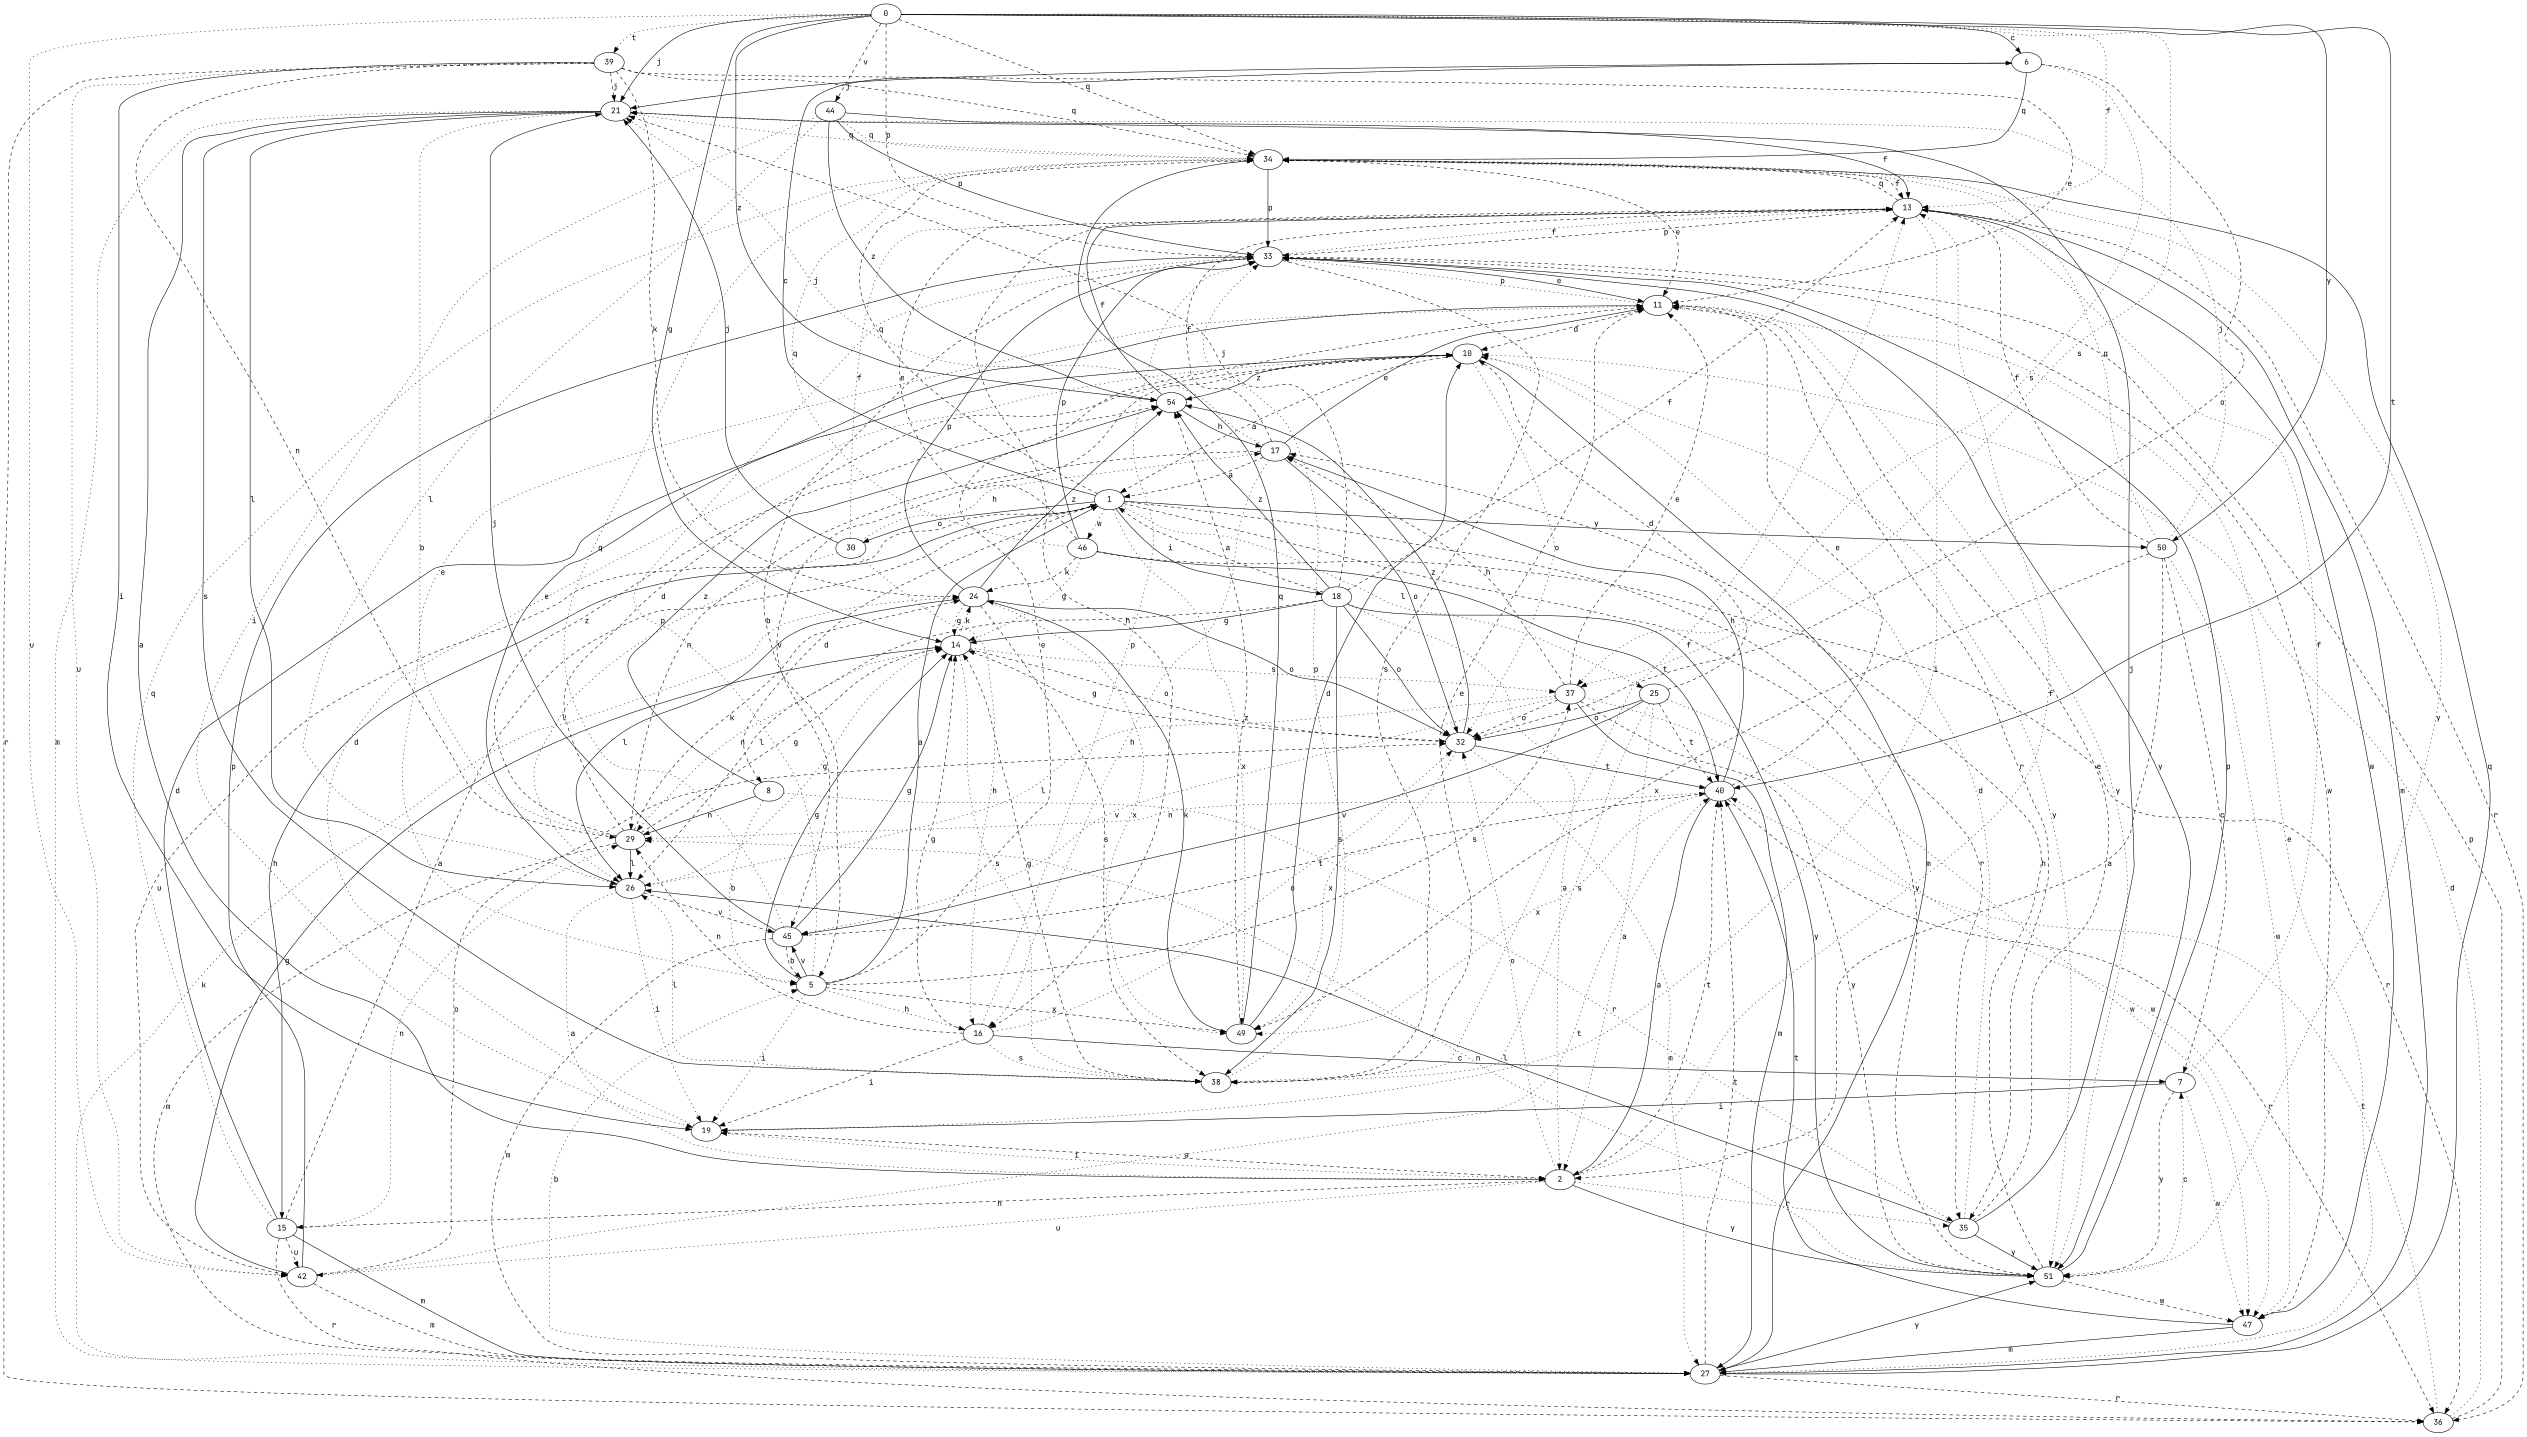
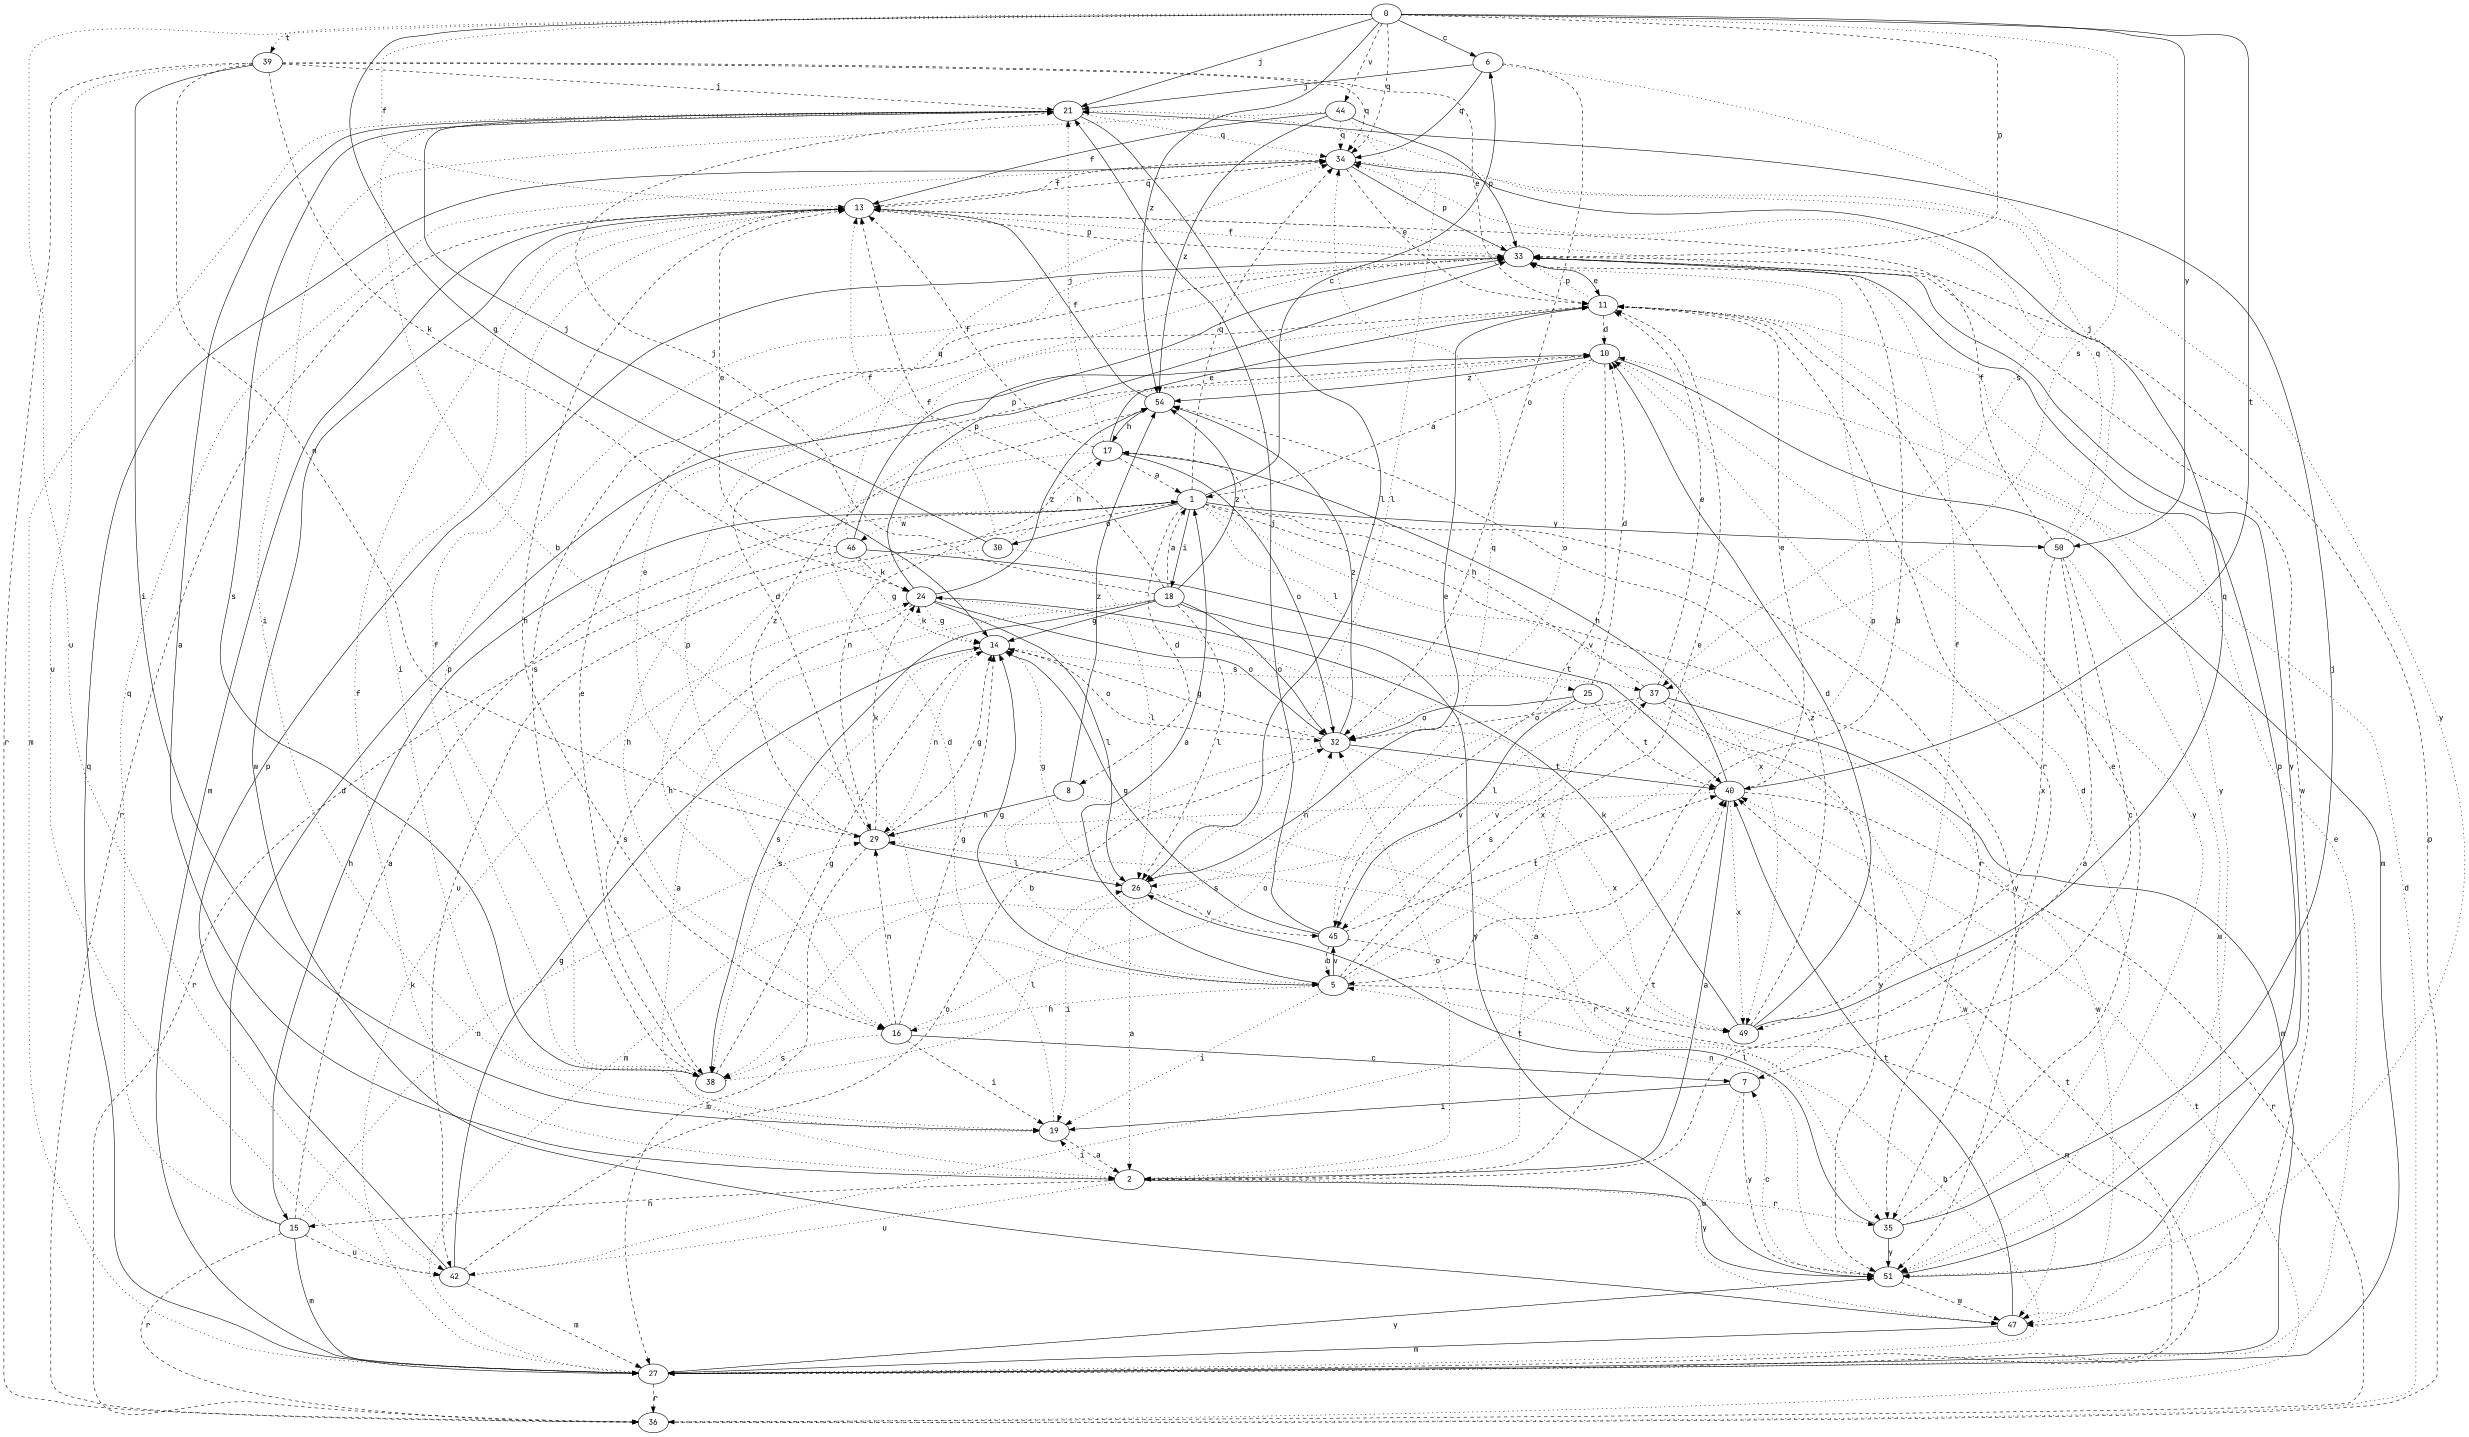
(1891, 701) -> none
